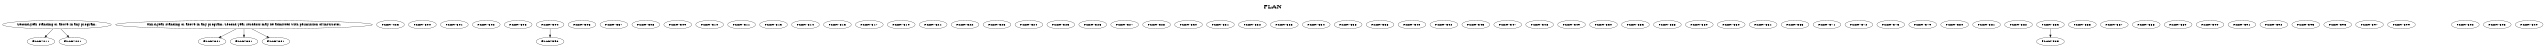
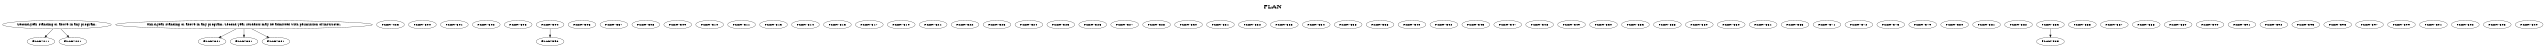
none -> (2433, 25)
